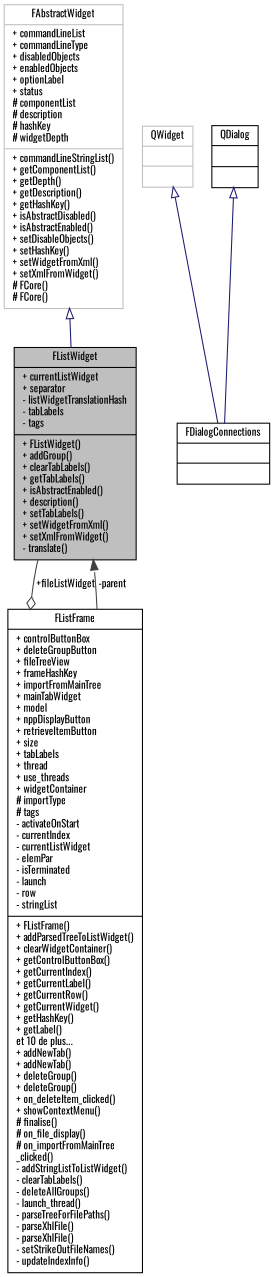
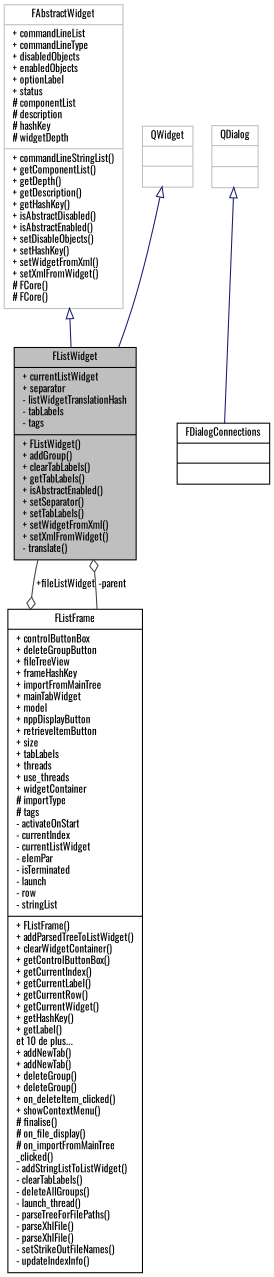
(235, 157) -> (235, 157)
(197, 310) -> (142, 273)
(50, 503) -> (53, 503)
(96, 591) -> (96, 591)
(33, 766) -> (34, 766)
